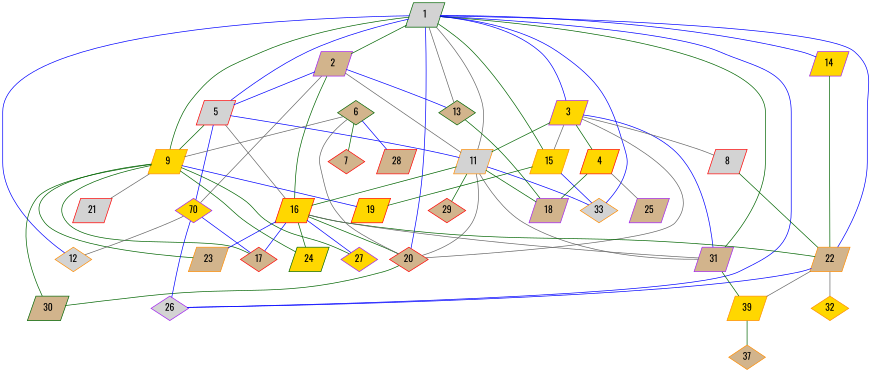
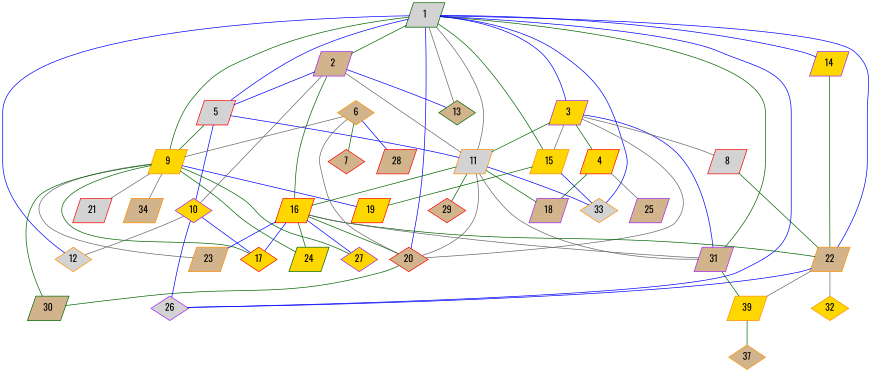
(356, 113) -> (356, 113)
(505, 156) -> none
(255, 162) -> none
none -> (143, 211)
(194, 211) -> (194, 211)
(50, 227) -> (50, 227)
(259, 259) -> (259, 259)
